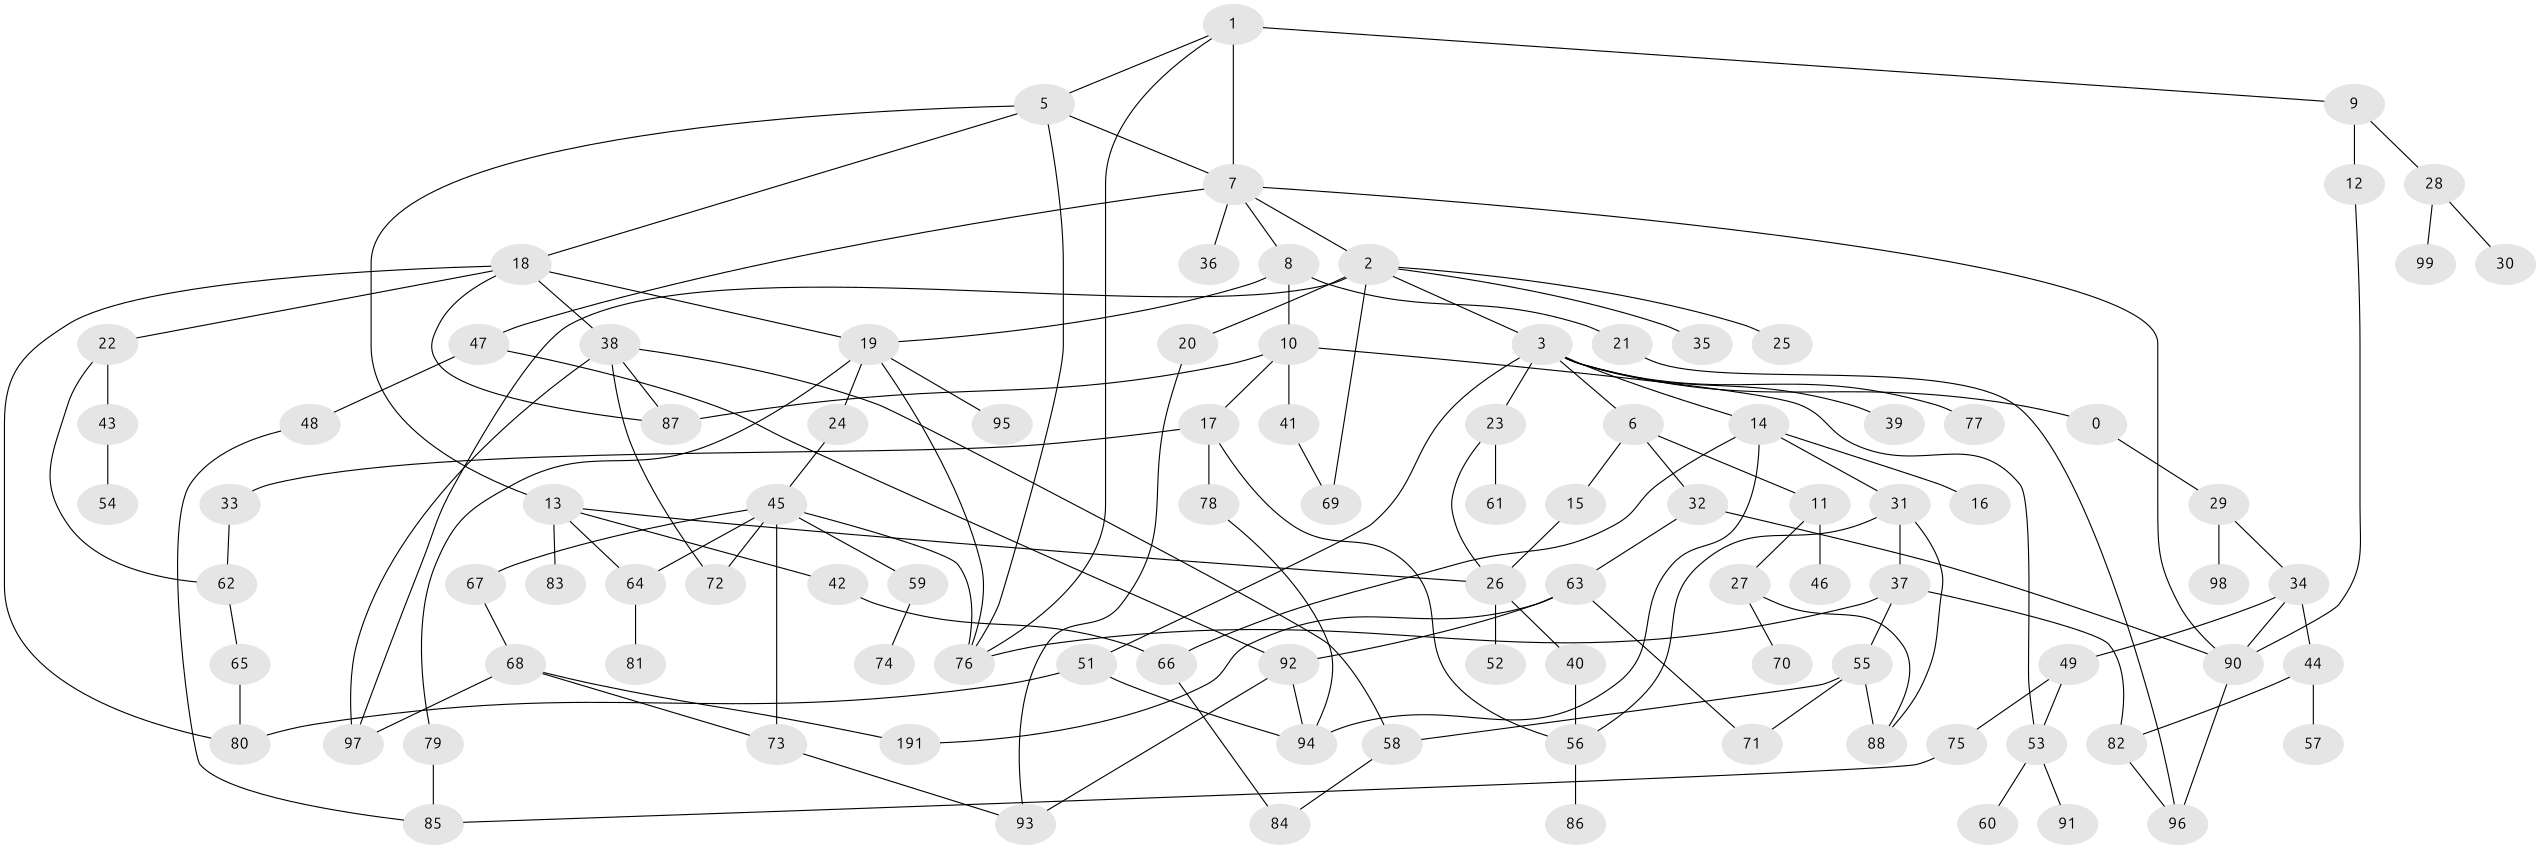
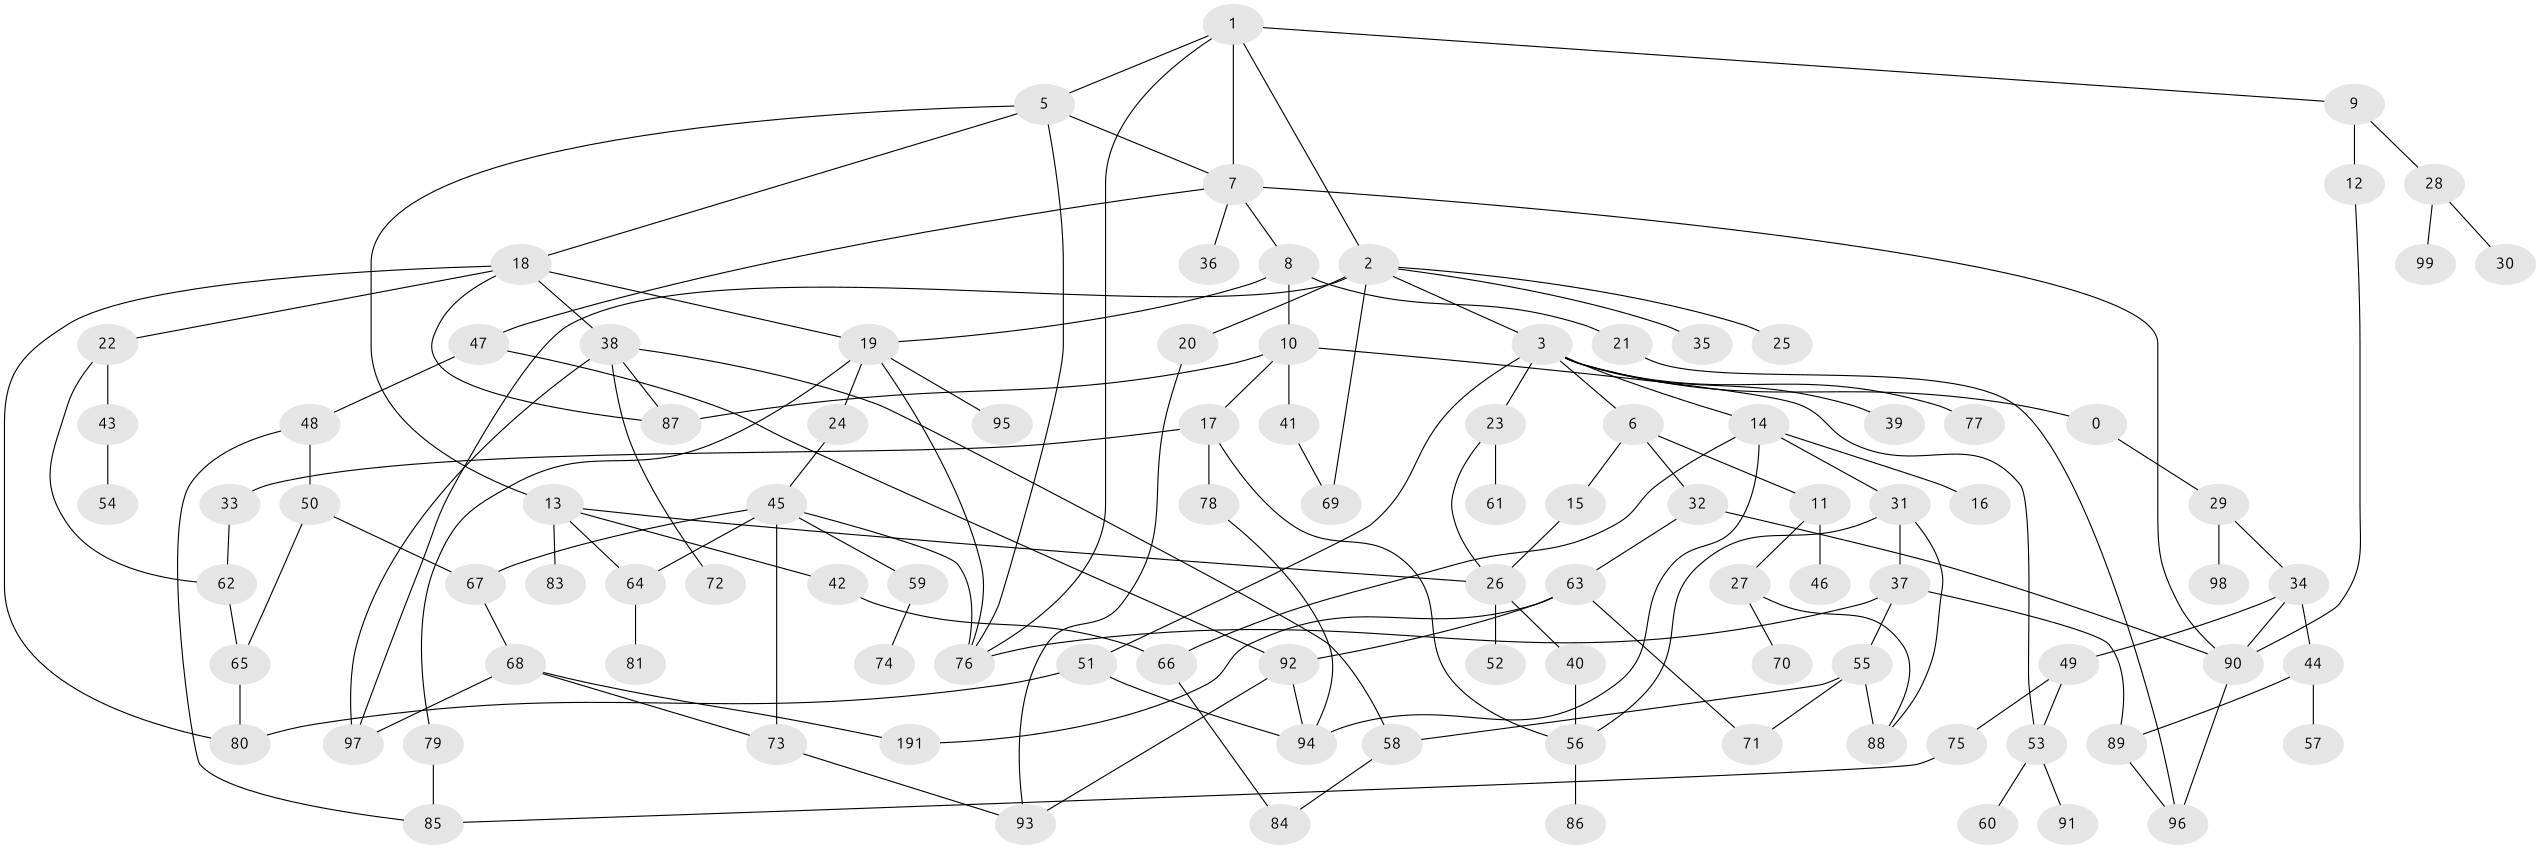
(1301, 224) -> (1301, 145)
none -> (310, 504)
(746, 544) -> none
(2117, 744) -> (2117, 744)
